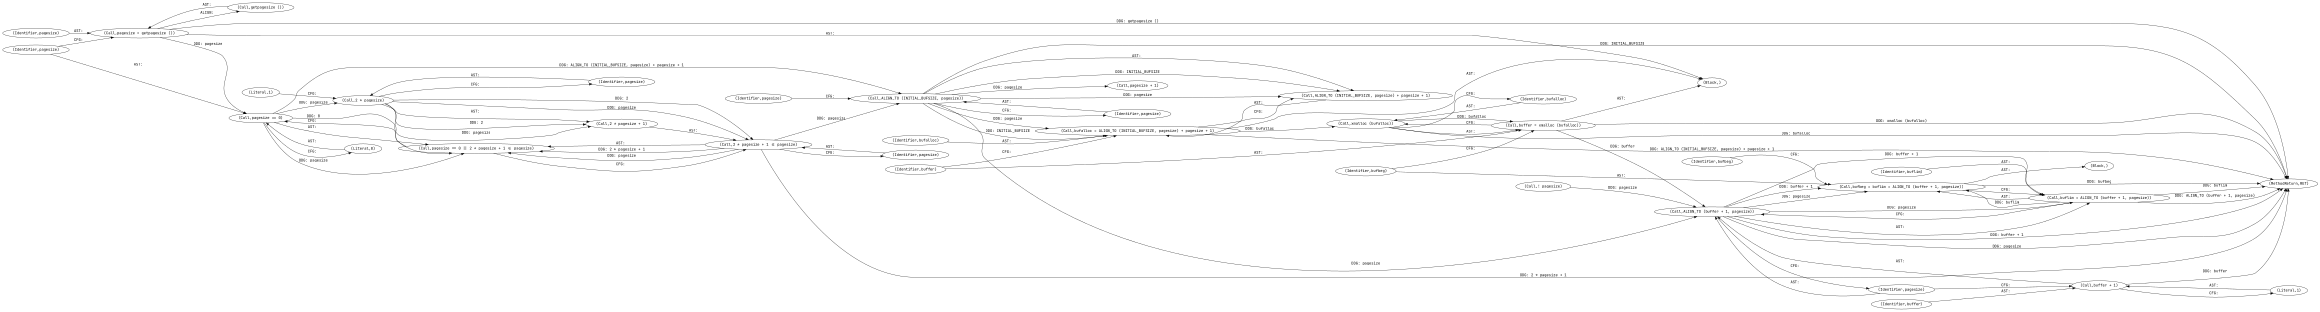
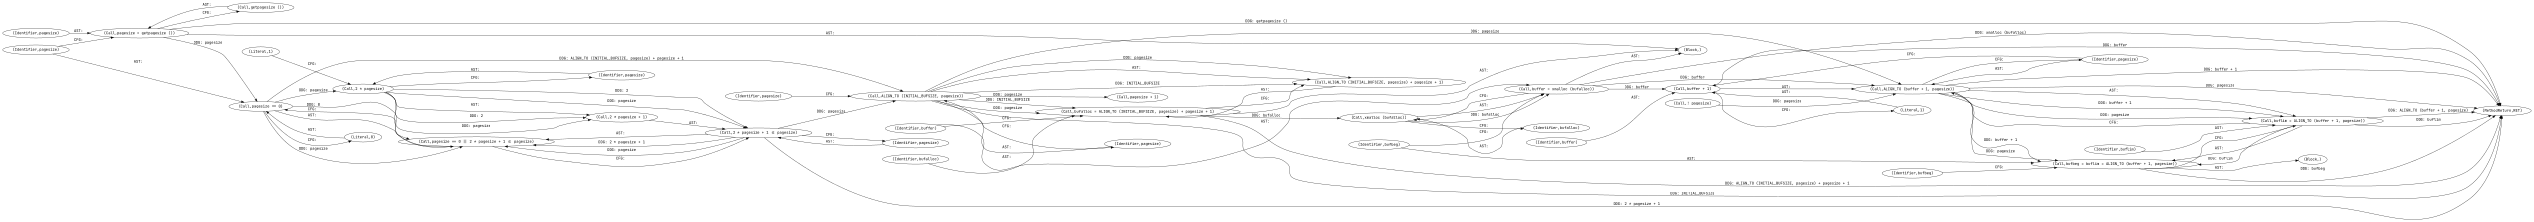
(208, 13) -> (208, 13)
none -> (1636, 89)
(1846, 136) -> none
